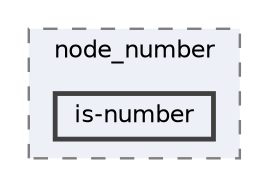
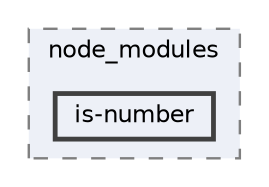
(134, 52) -> (134, 52)
